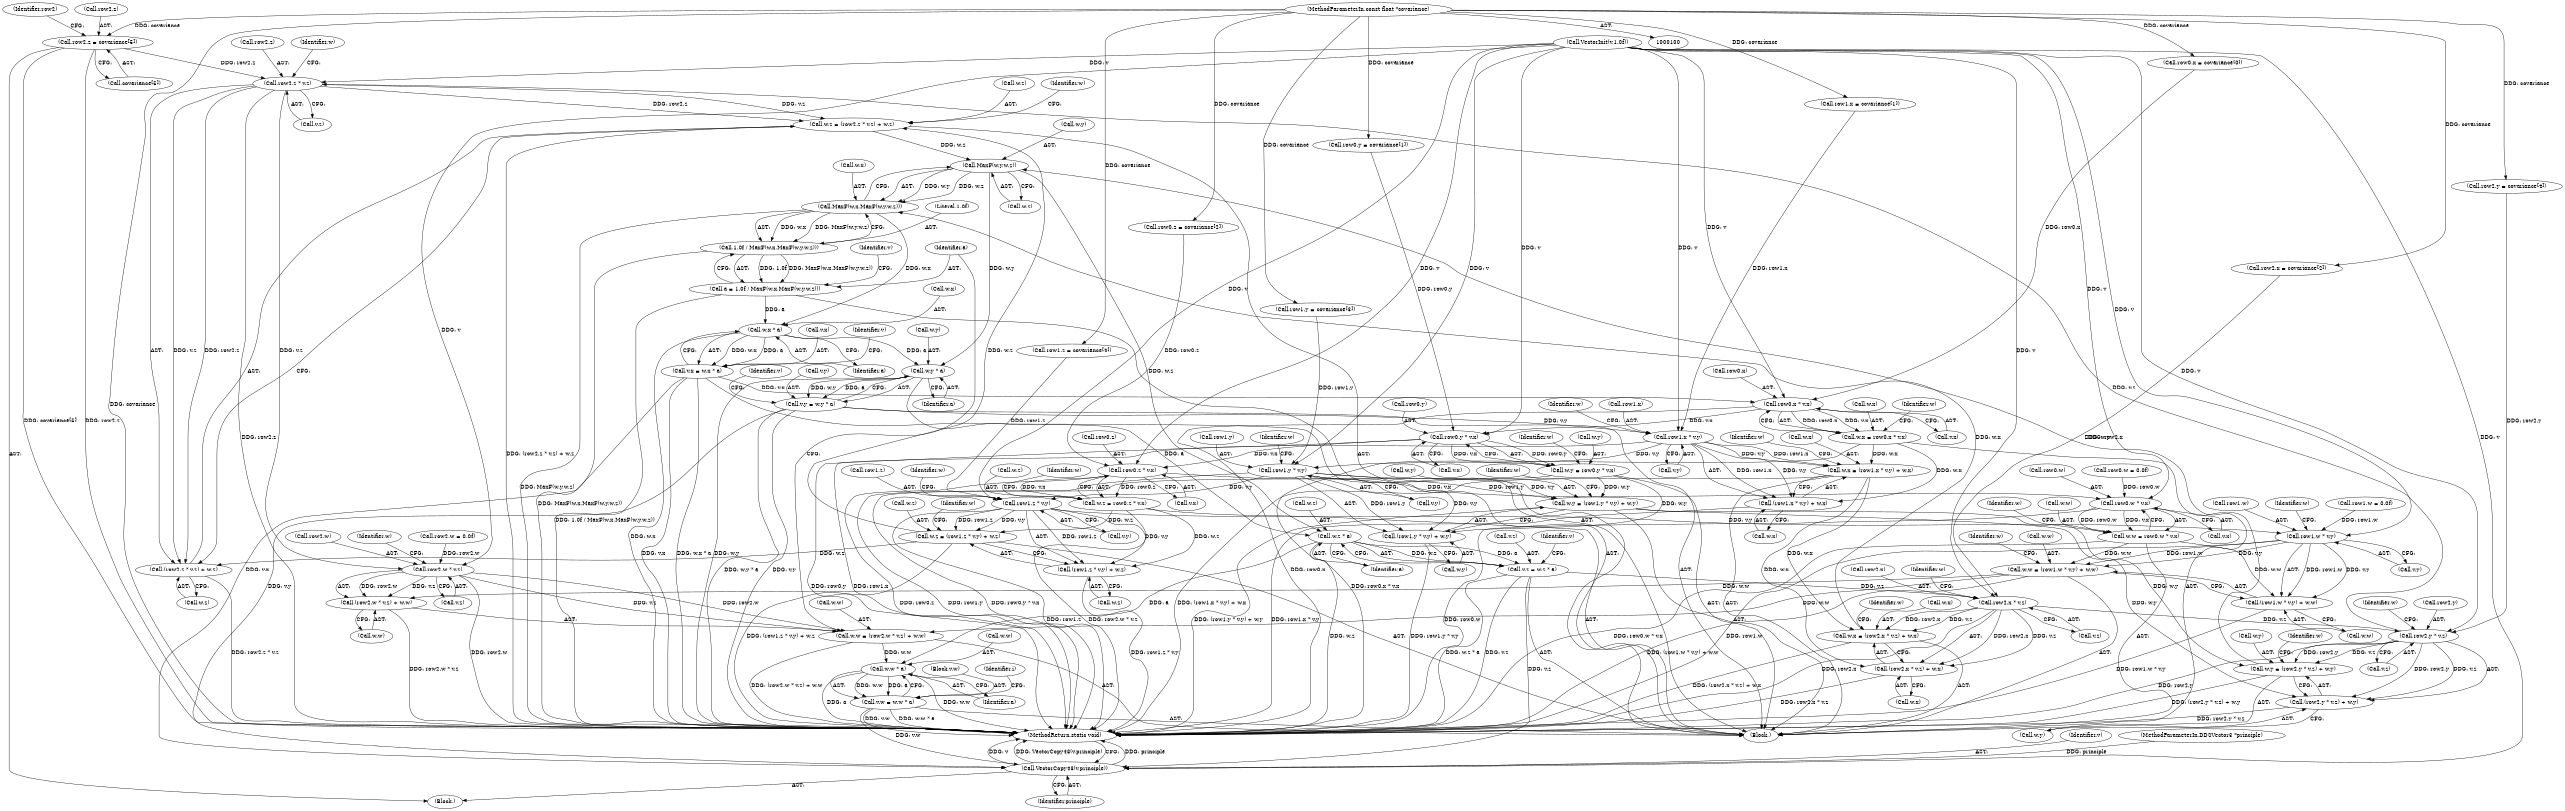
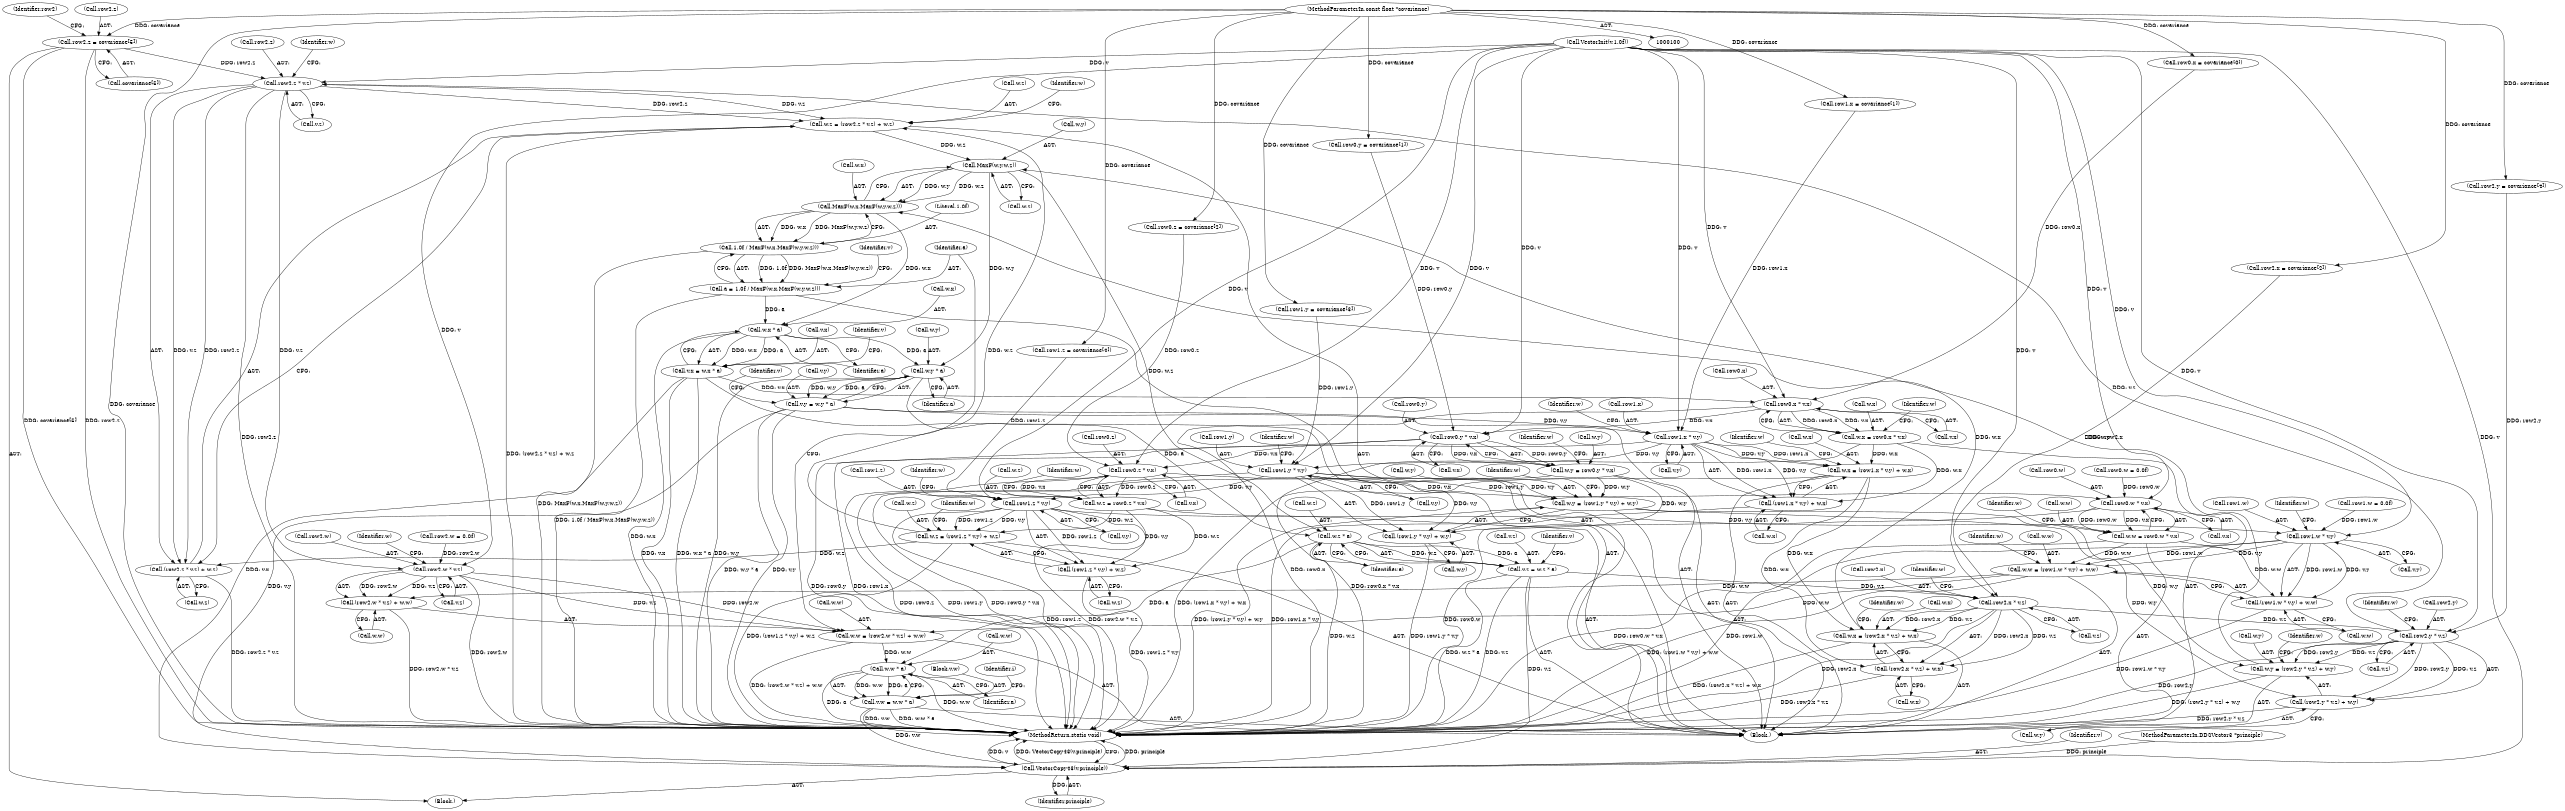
(526, 527) -> none
(2297, 686) -> none
(1061, 785) -> (1061, 785)
